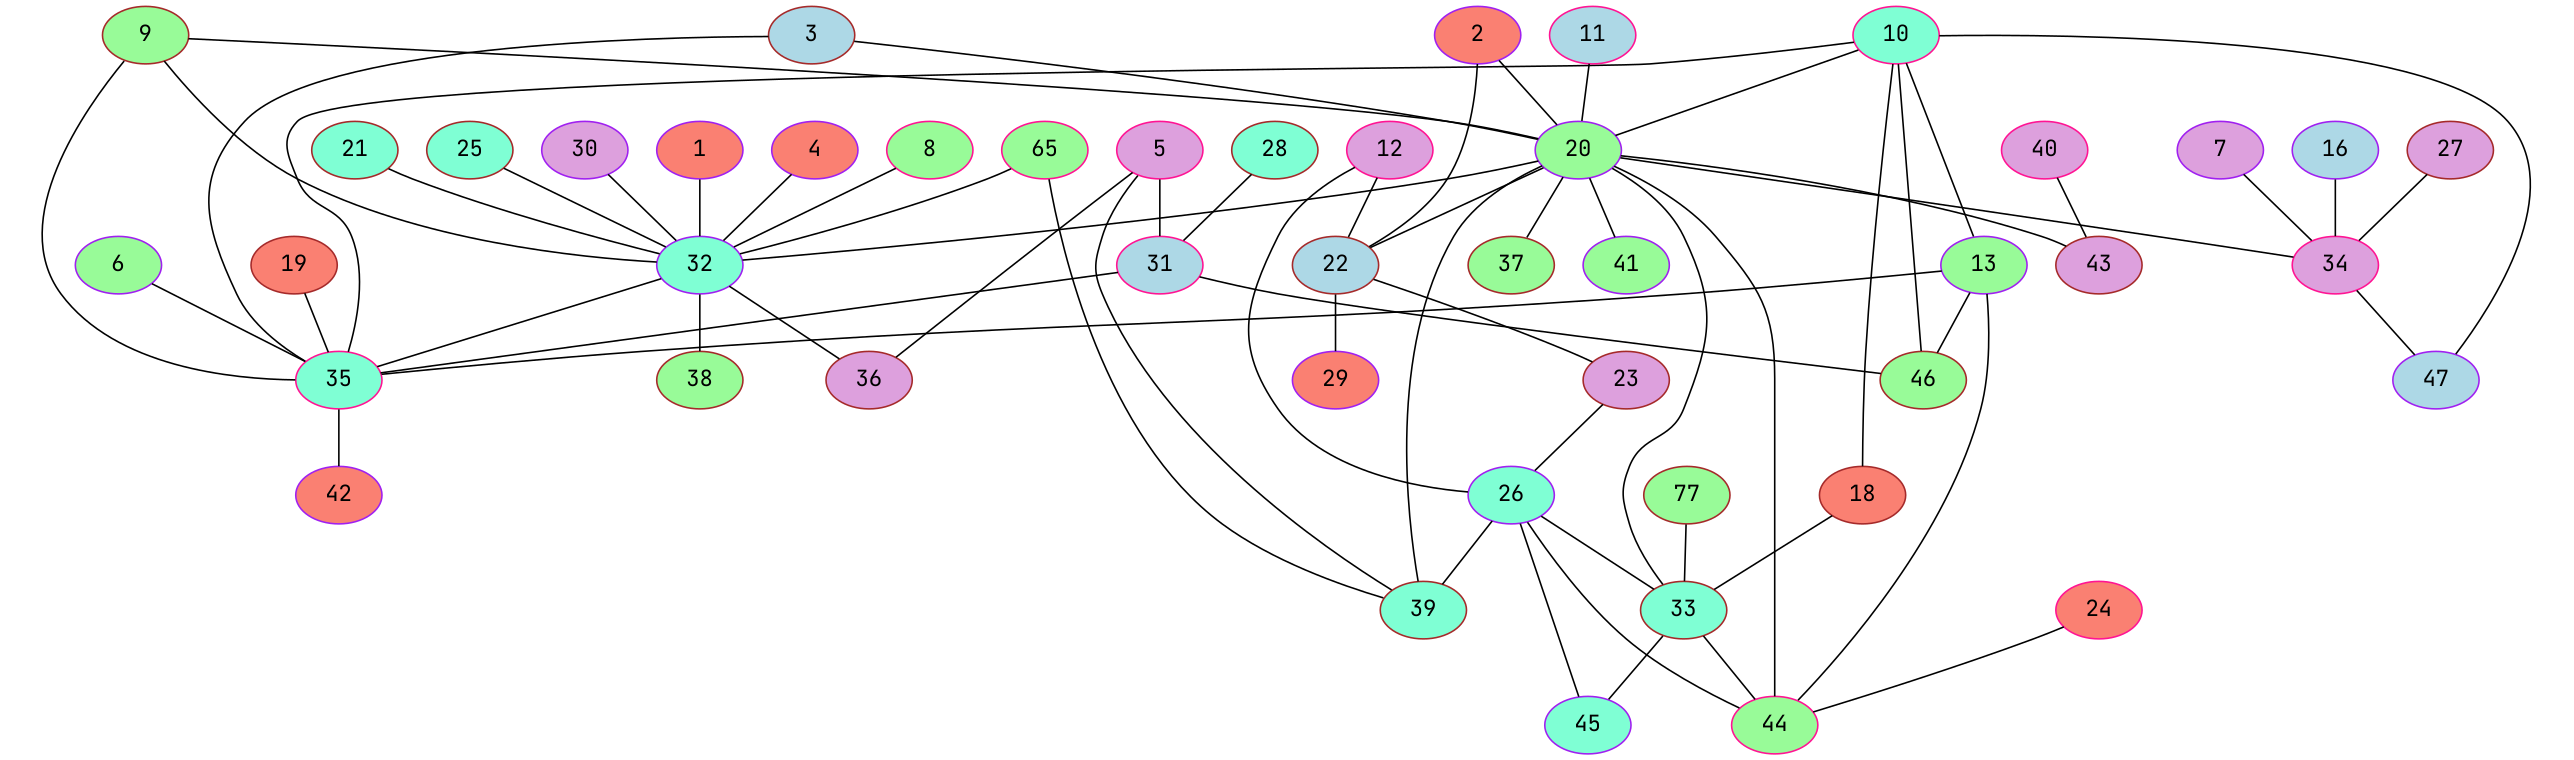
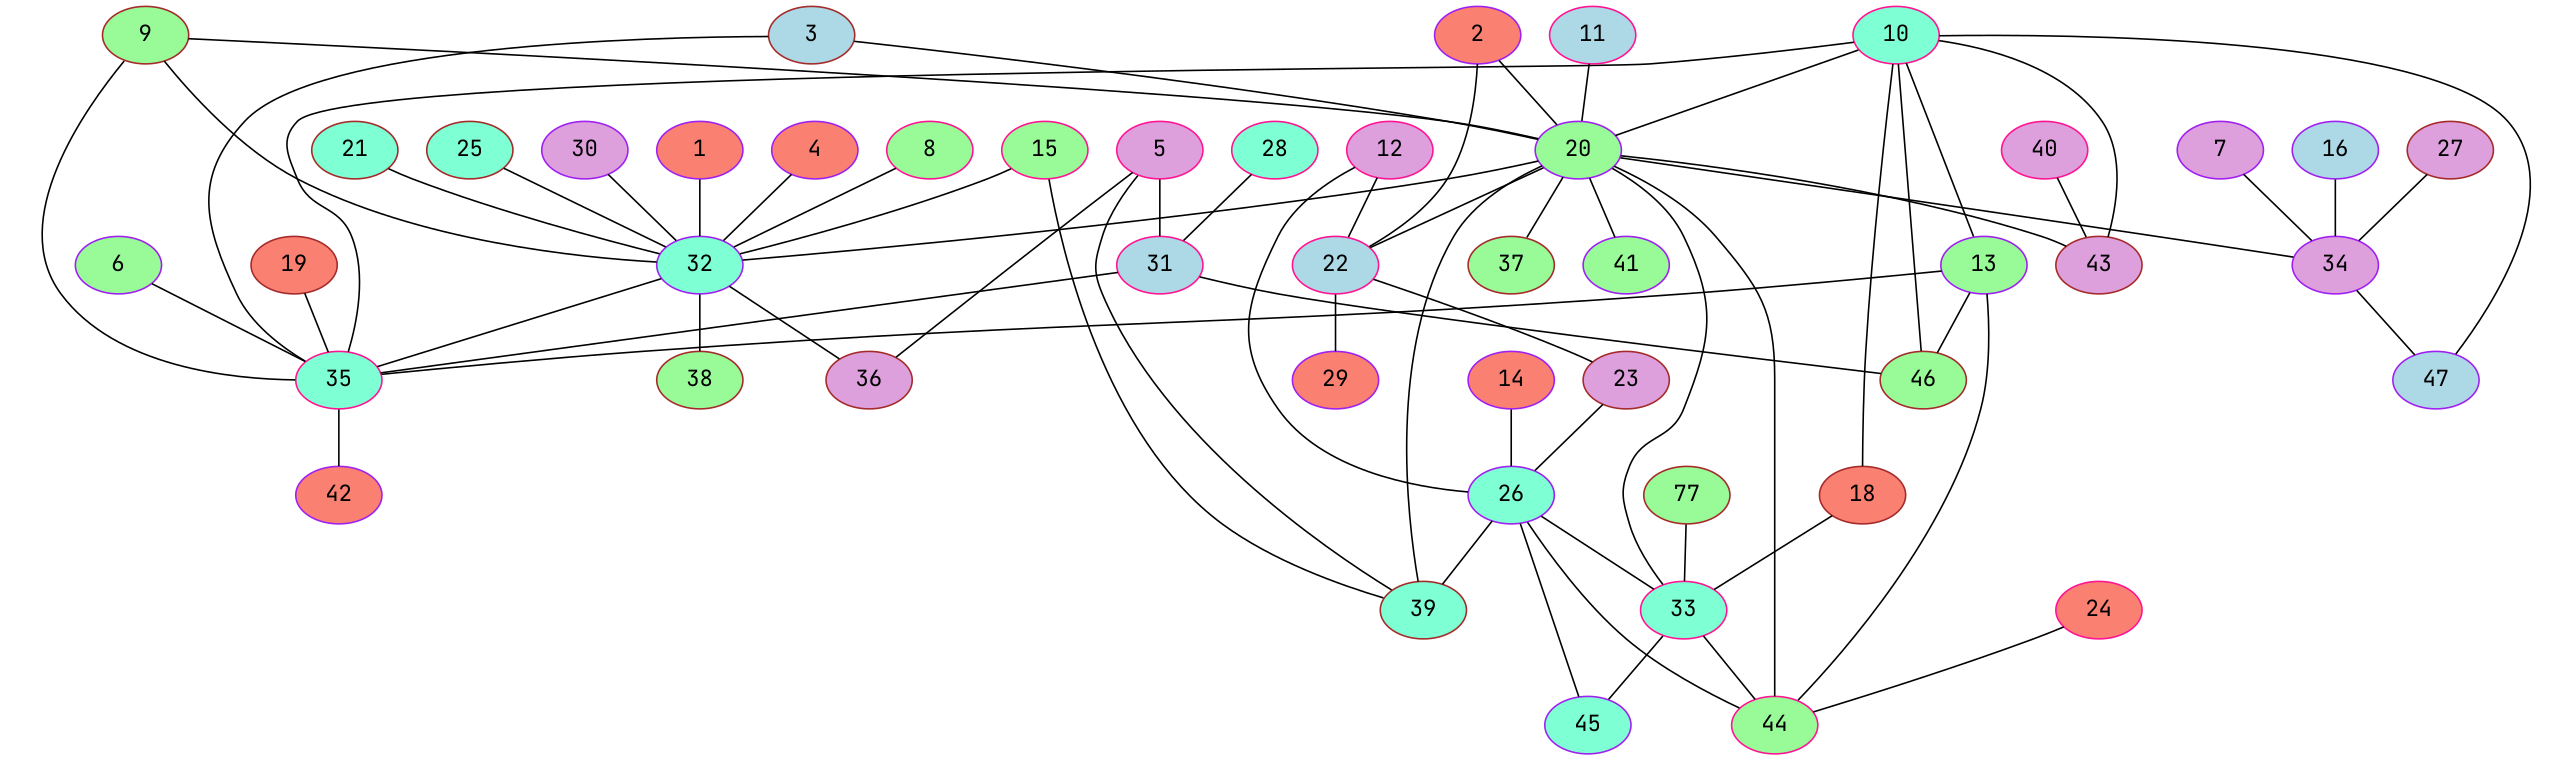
none -> (2079, 96)
(1045, 150) -> (1045, 150)
(1275, 150) -> (1275, 150)
(1336, 265) -> (1336, 265)
(2335, 265) -> (2335, 265)
none -> (1511, 380)
(1684, 610) -> (1684, 610)
